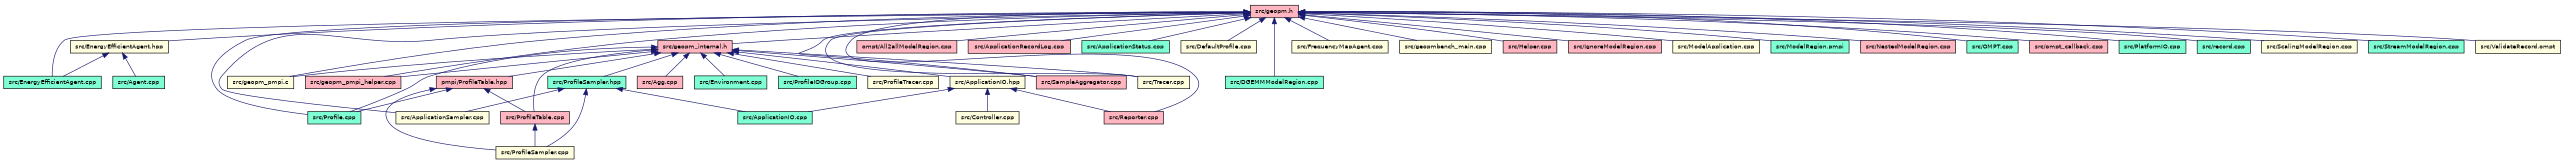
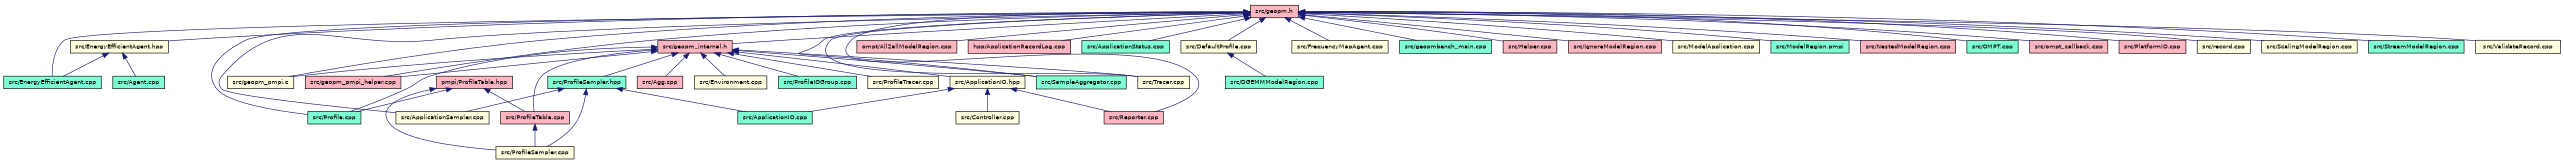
(1019, 47) -> (1019, 47)
(1446, 47) -> (1446, 47)
(2152, 47) -> (2152, 47)
(2224, 47) -> (2224, 47)
(2518, 47) -> (2518, 47)
(1274, 50) -> (1249, 66)
(582, 65) -> none
(731, 82) -> (731, 82)
(1081, 82) -> (1081, 82)
